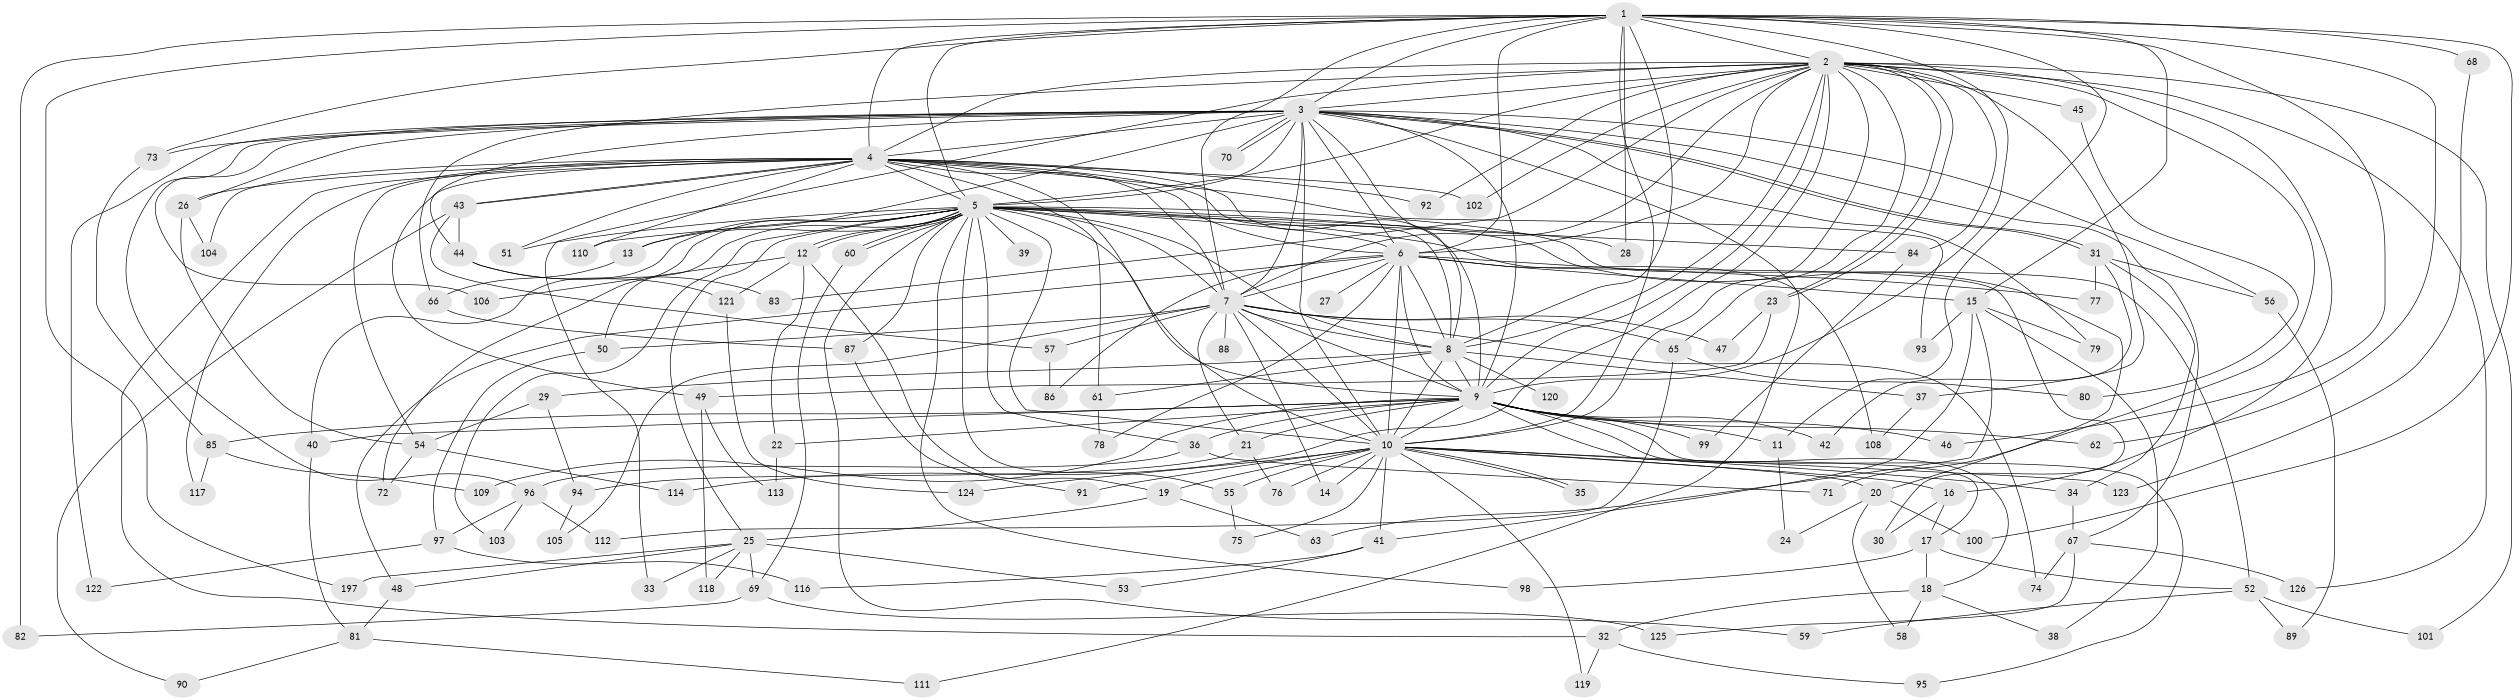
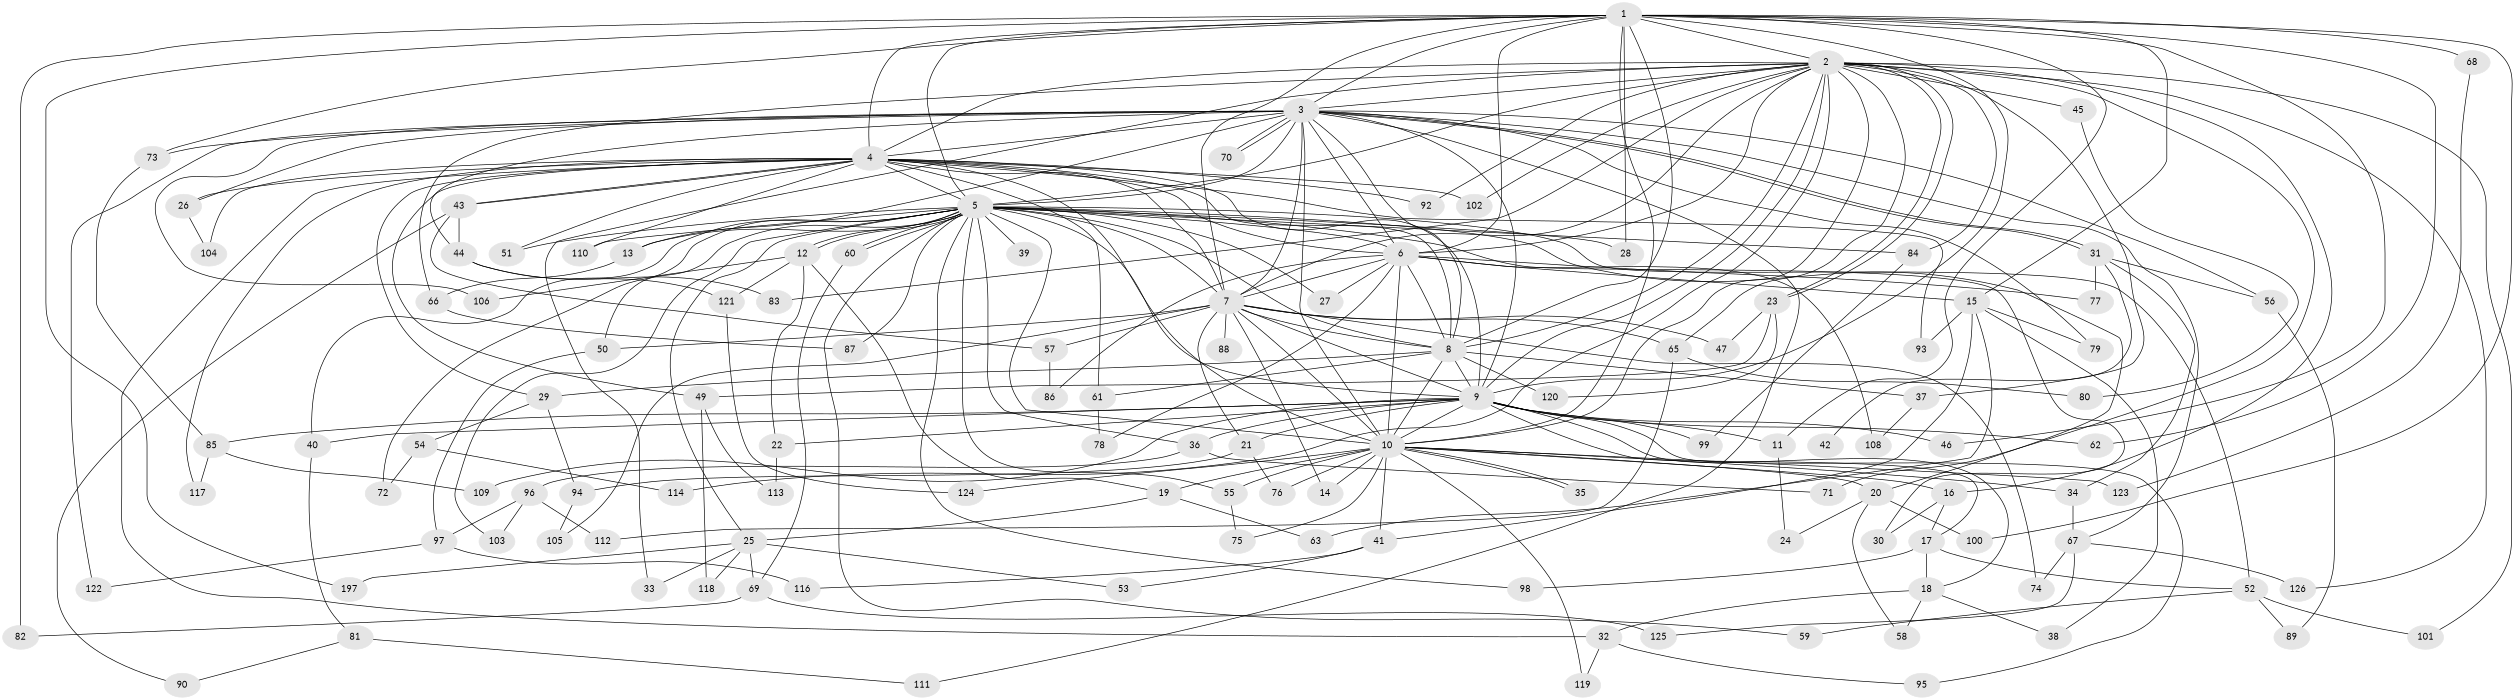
(219, 172) -> none
(397, 189) -> (447, 183)
none -> (1161, 226)
(1413, 339) -> none
(251, 371) -> none
none -> (1695, 387)
(1669, 417) -> none
(1082, 494) -> none
(397, 589) -> none
